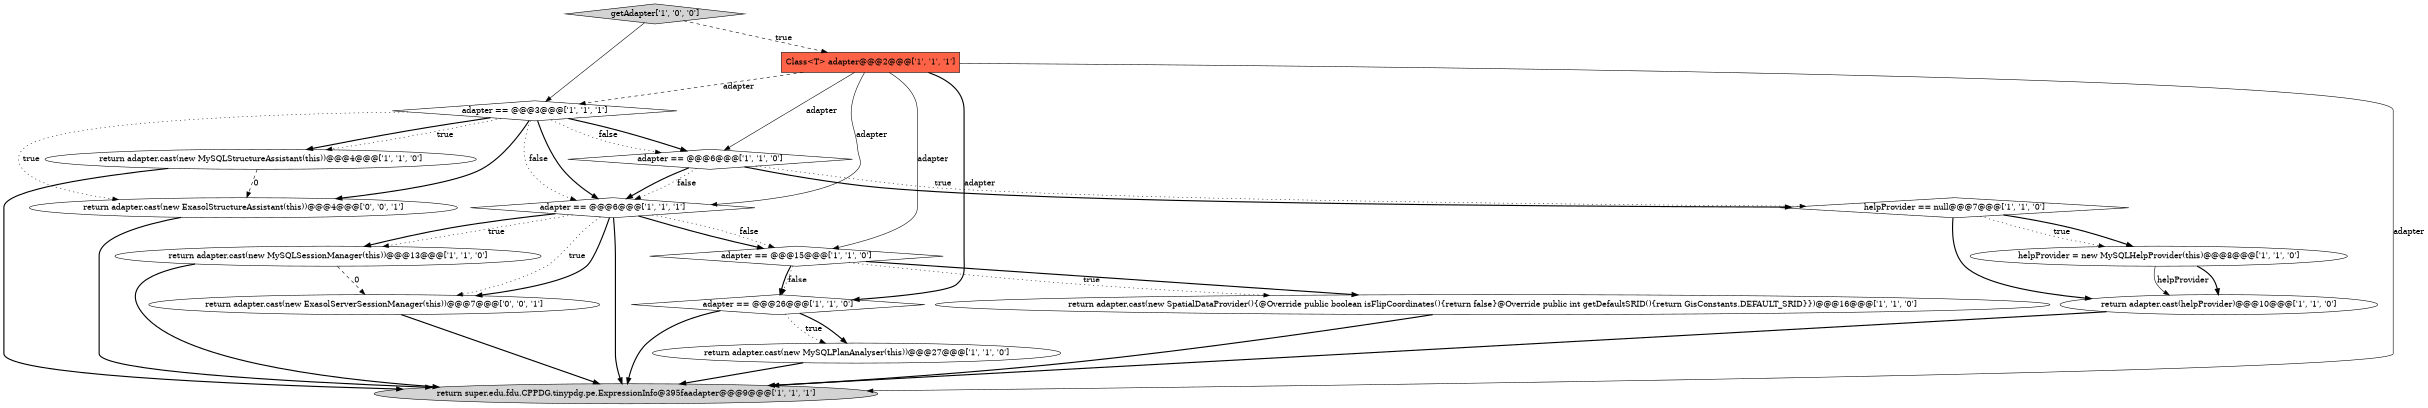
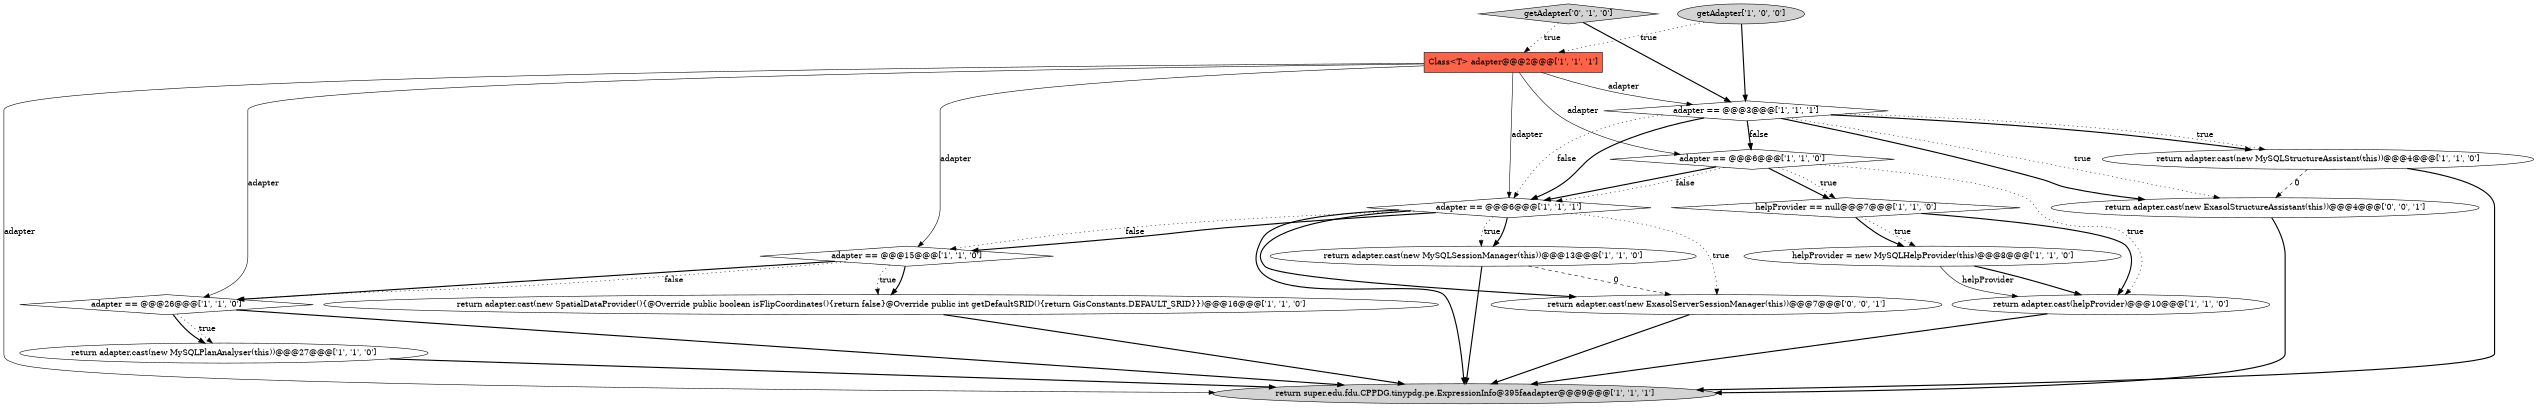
(655, 14) -> (1741, 14)
none -> (1568, 14)
(753, 36) -> (1634, 37)
(597, 60) -> (1743, 60)
(694, 88) -> (1613, 92)
none -> (2010, 192)
(964, 220) -> (733, 77)
